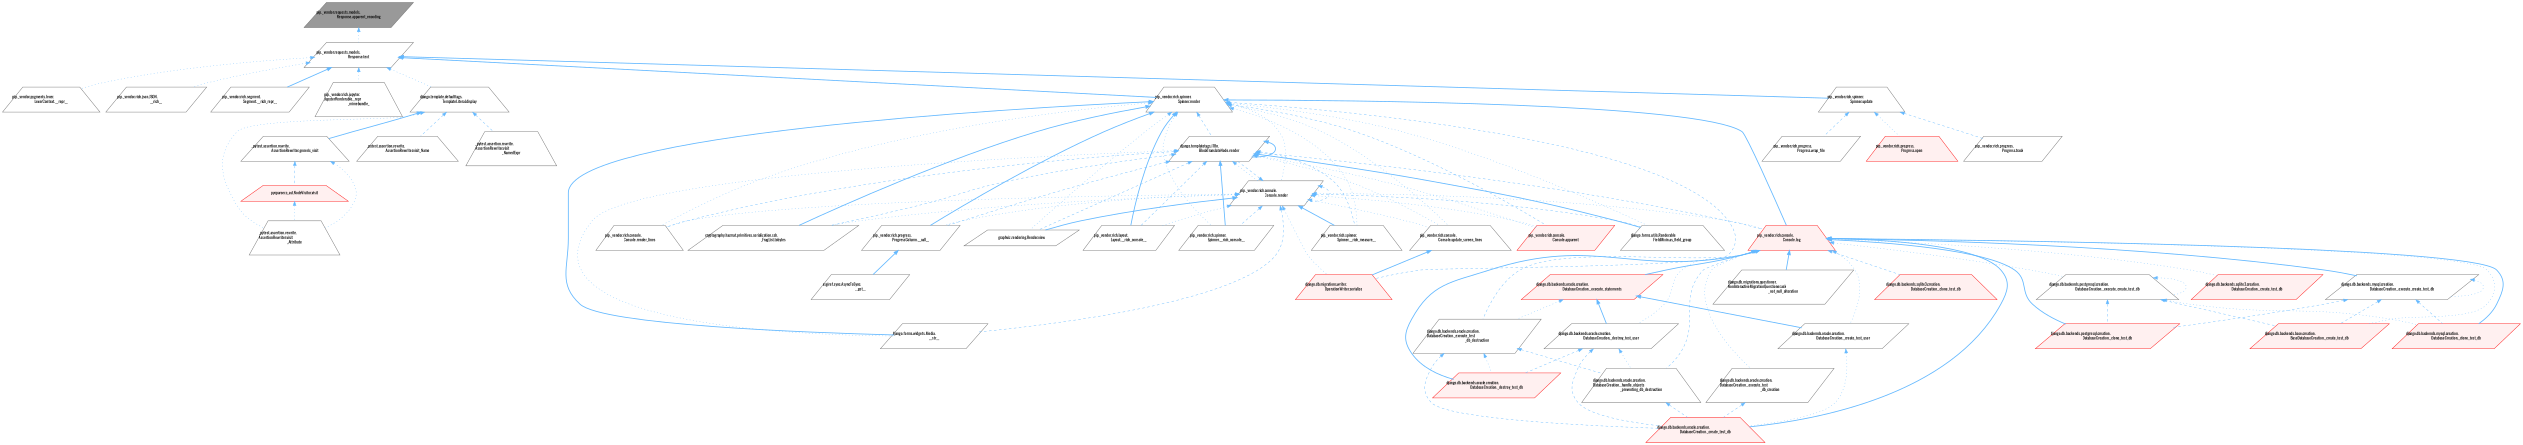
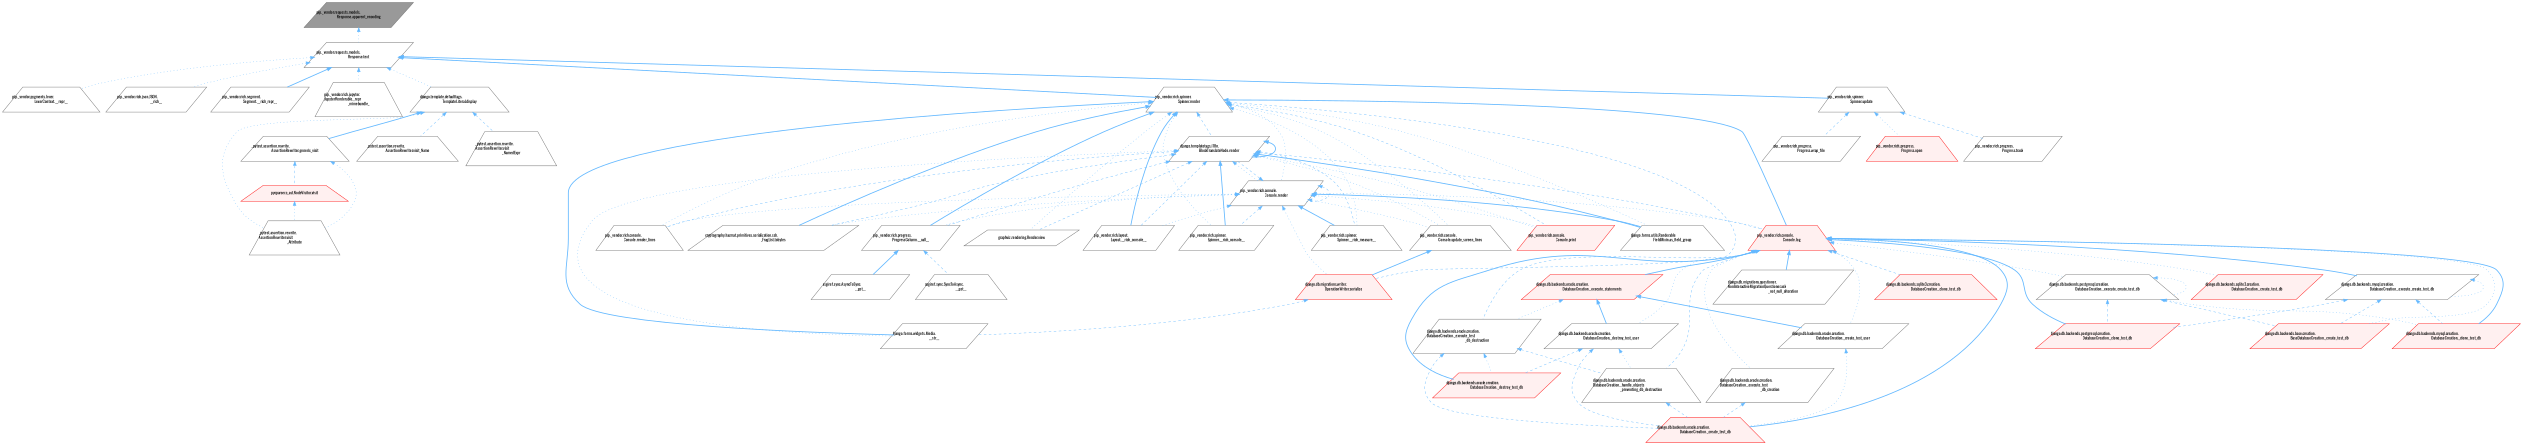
(1479, 203) -> (1479, 203)
(1139, 210) -> none
(1566, 238) -> (1566, 238)
none -> (961, 287)
(1156, 305) -> (1141, 325)
